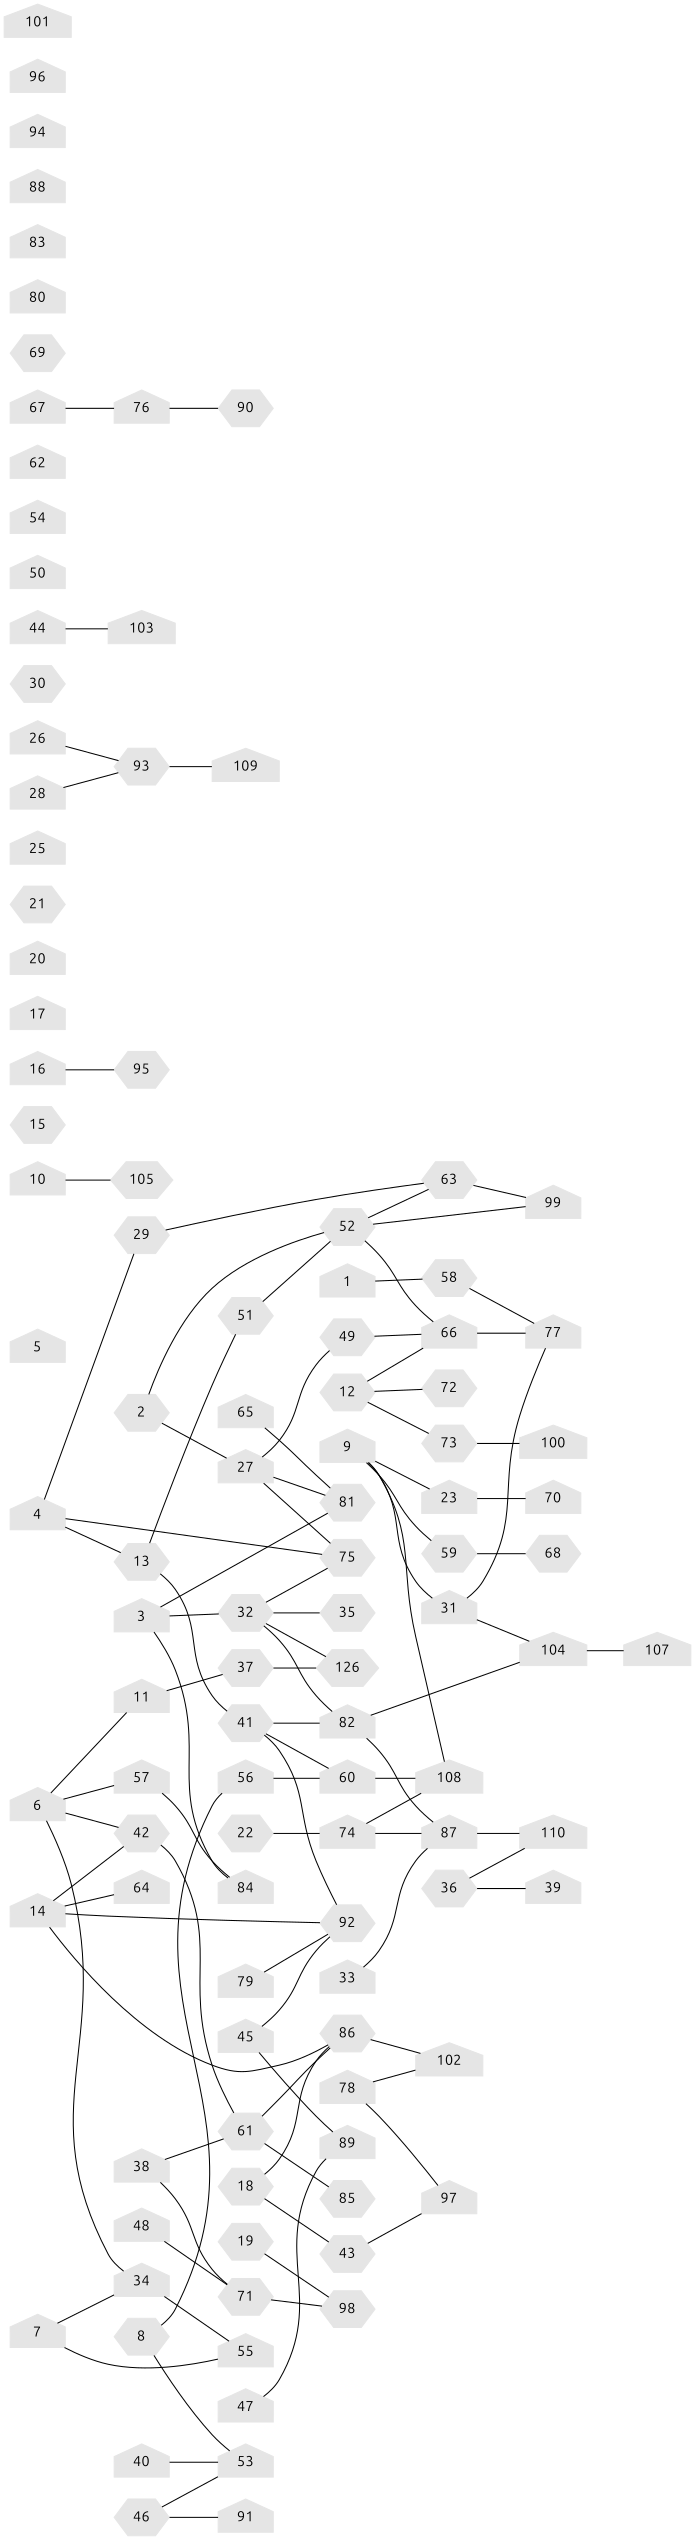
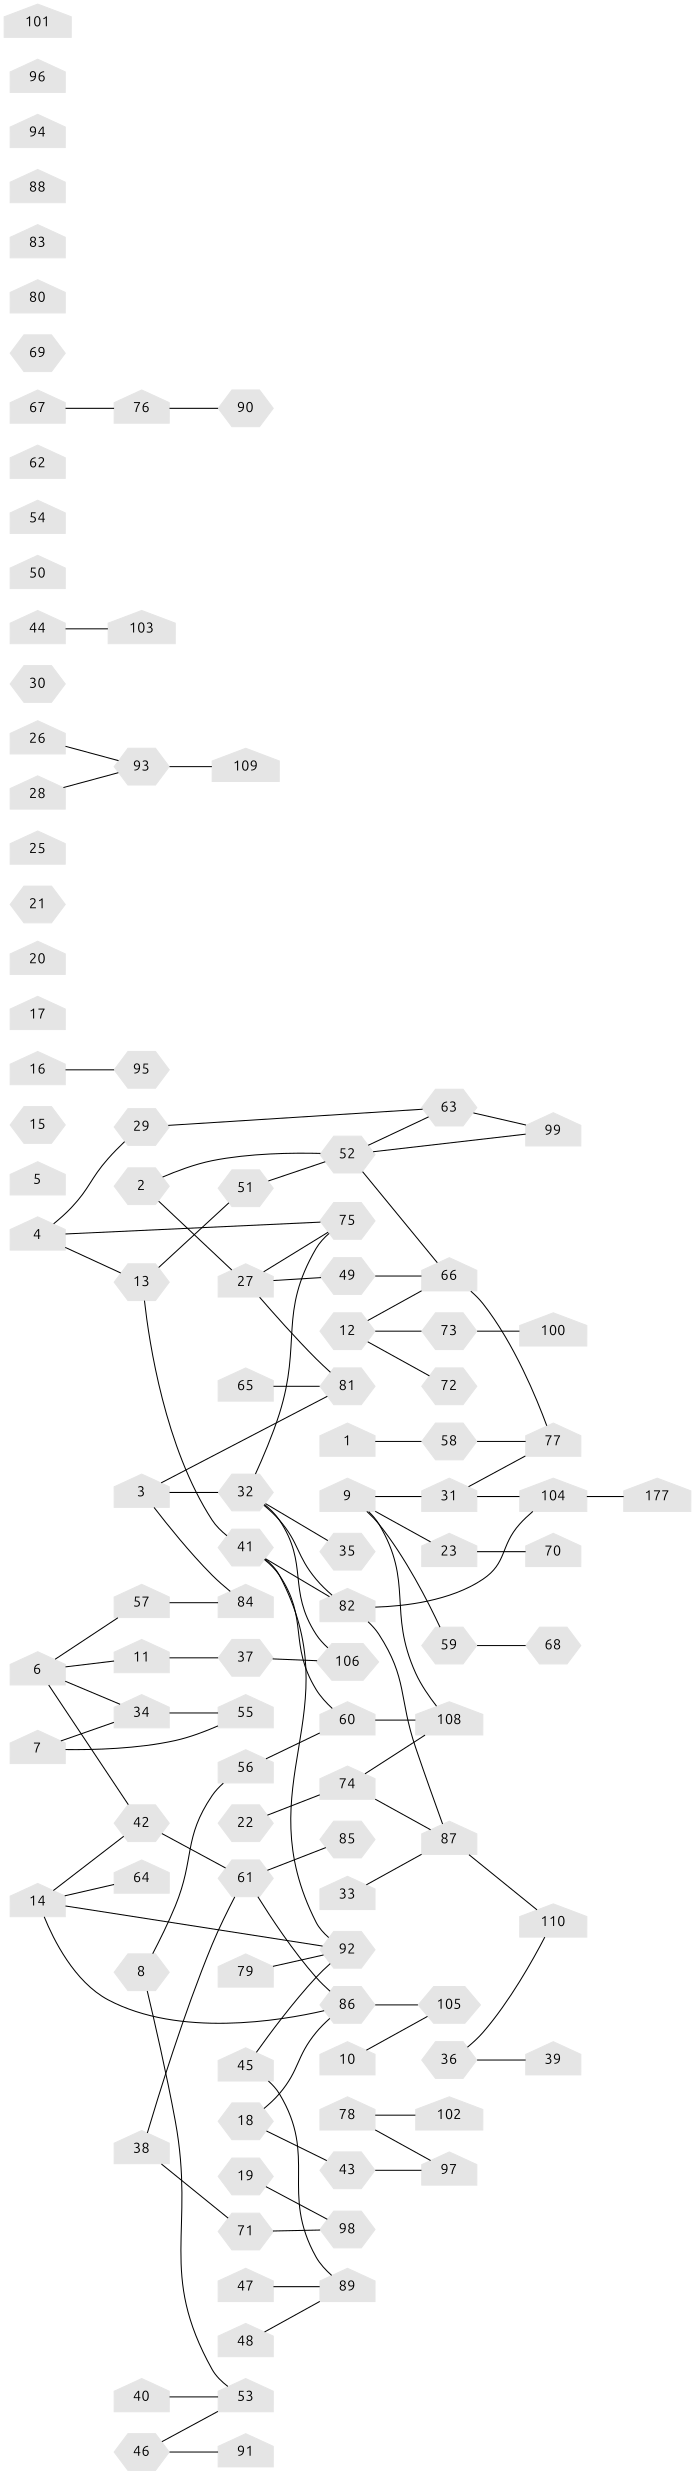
(657, 1651) -> (657, 1497)
(347, 1668) -> (347, 1662)
(396, 2047) -> (397, 2005)
(199, 2265) -> (292, 2317)
